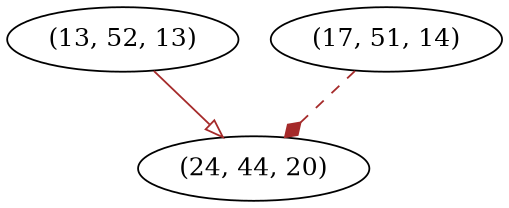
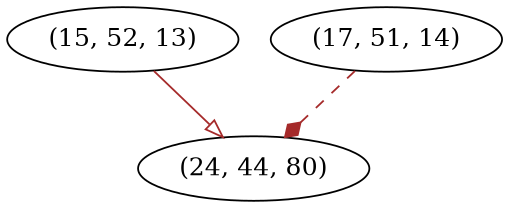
(123, 39) -> (123, 39)
(254, 169) -> (254, 169)
